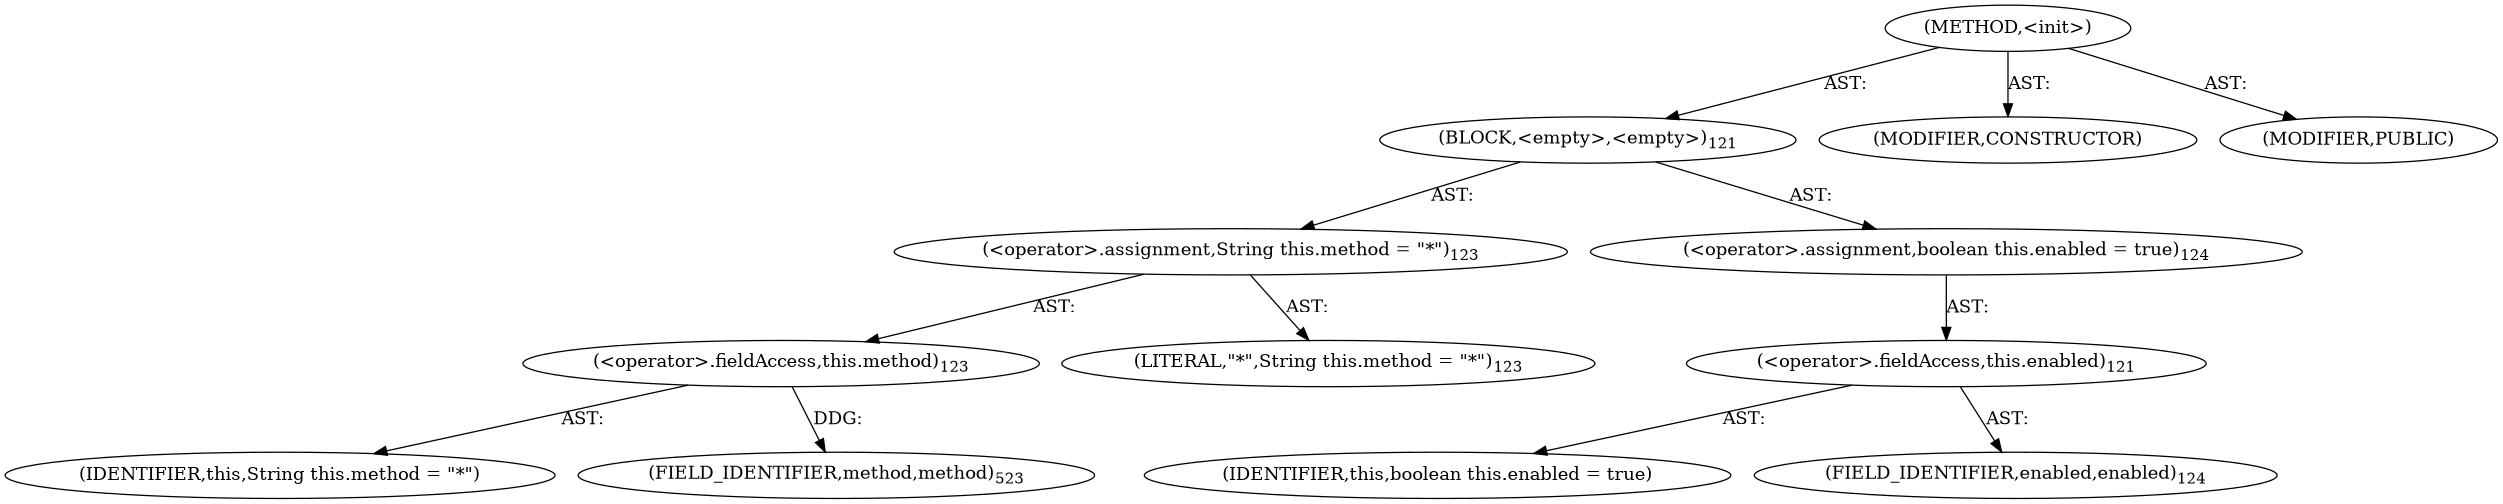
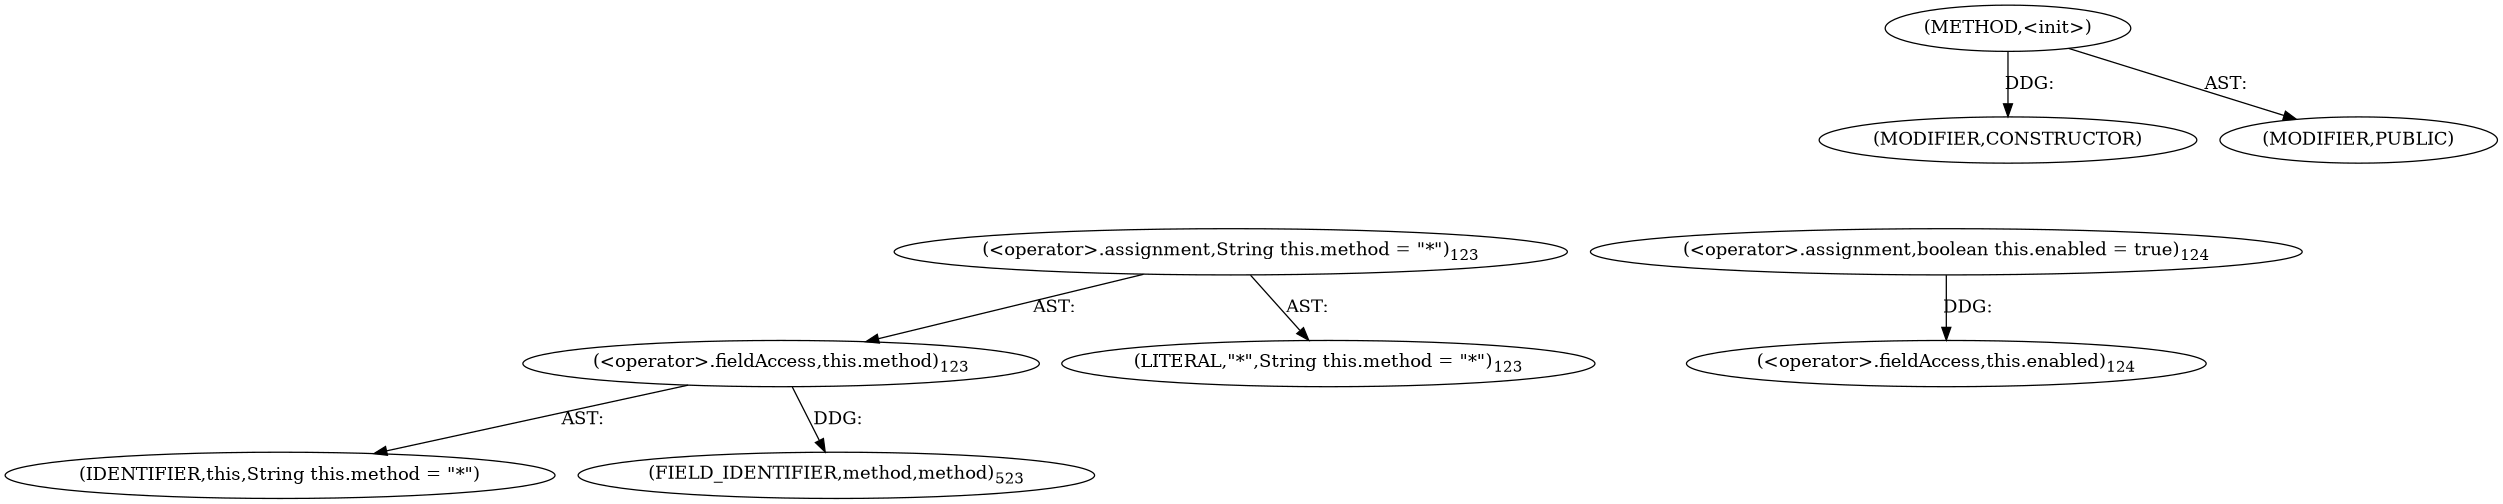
(2032, 84) -> (2032, 84)
(1588, 140) -> none
(1971, 308) -> (1971, 308)
(2121, 362) -> (2121, 362)
(1438, 475) -> none
(2016, 475) -> none
